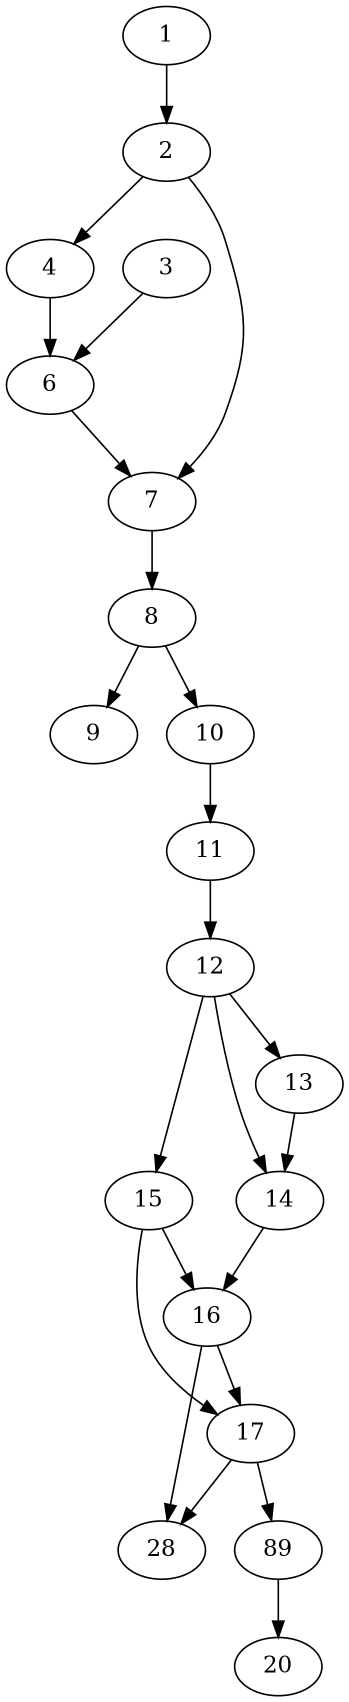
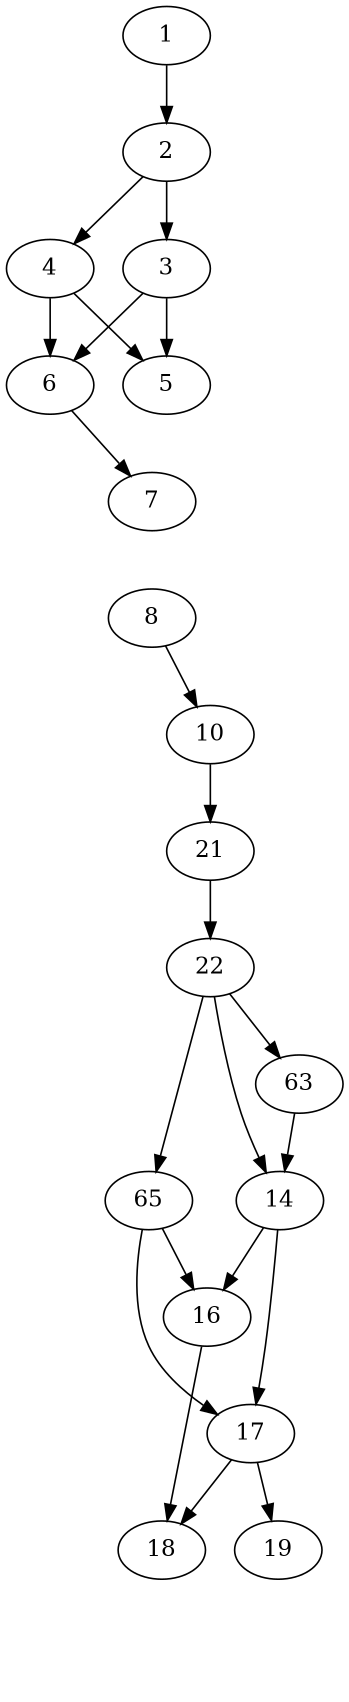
(243, 323) -> (167, 202)
none -> (167, 385)
(152, 552) -> none
(94, 735) -> none
(210, 851) -> (210, 851)
(210, 968) -> (210, 968)
(299, 1084) -> (299, 1084)
(149, 1201) -> (149, 1201)
(226, 1367) -> (270, 1309)
(162, 1550) -> (162, 1550)
(278, 1550) -> (278, 1550)
(278, 1667) -> none
